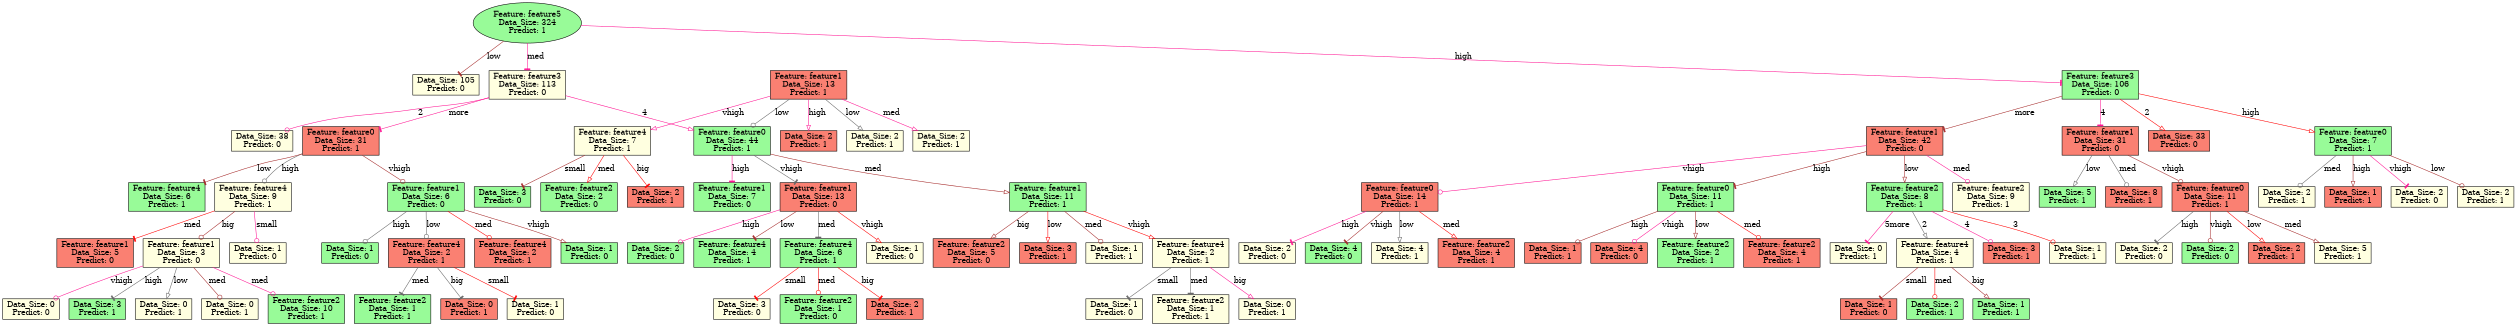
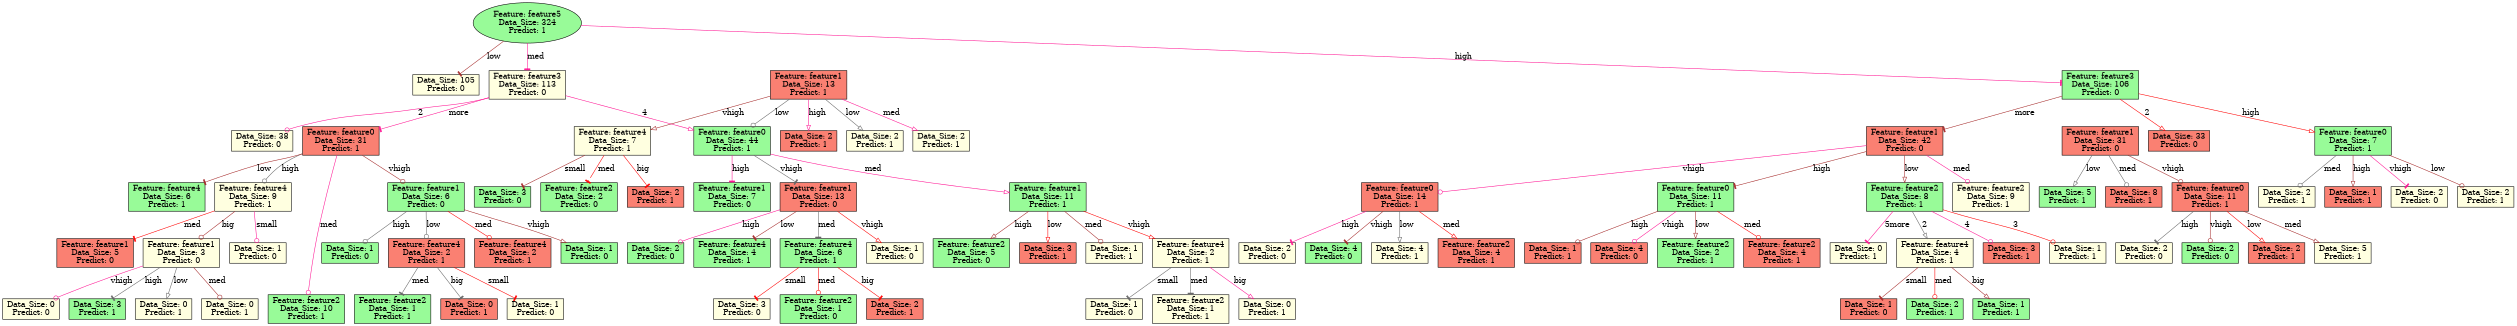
(2100, 111) -> none
(713, 112) -> (713, 112)
(597, 167) -> (597, 167)
(887, 176) -> (887, 176)
(1023, 225) -> (1023, 225)
(971, 253) -> (971, 253)
(242, 280) -> (320, 222)
